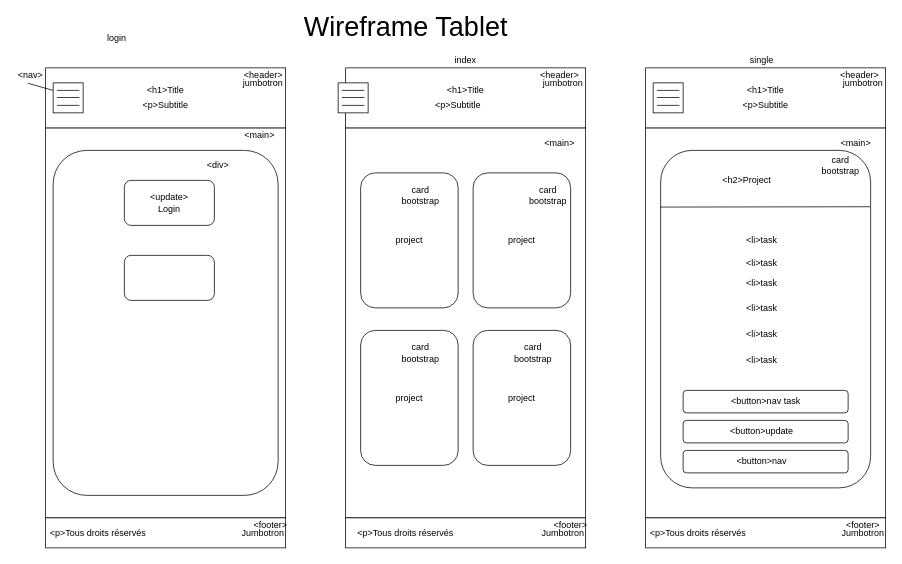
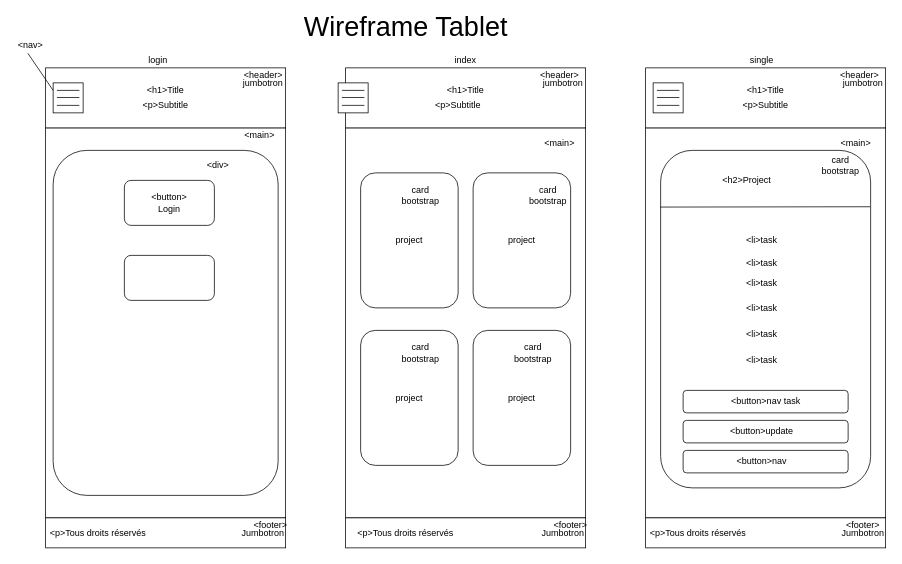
(117, 38) -> (158, 60)
(30, 75) -> (30, 45)
(169, 203) -> (169, 203)
